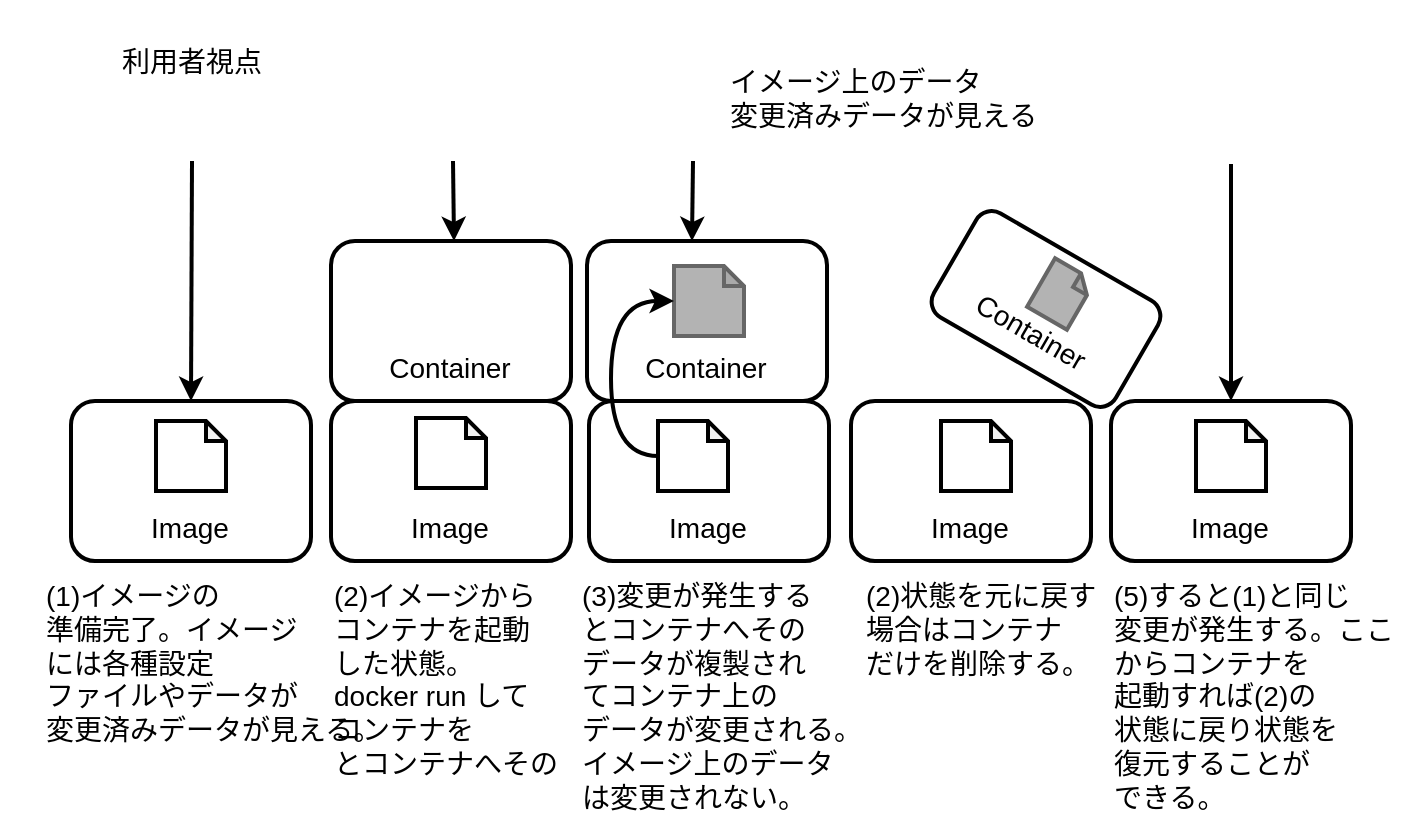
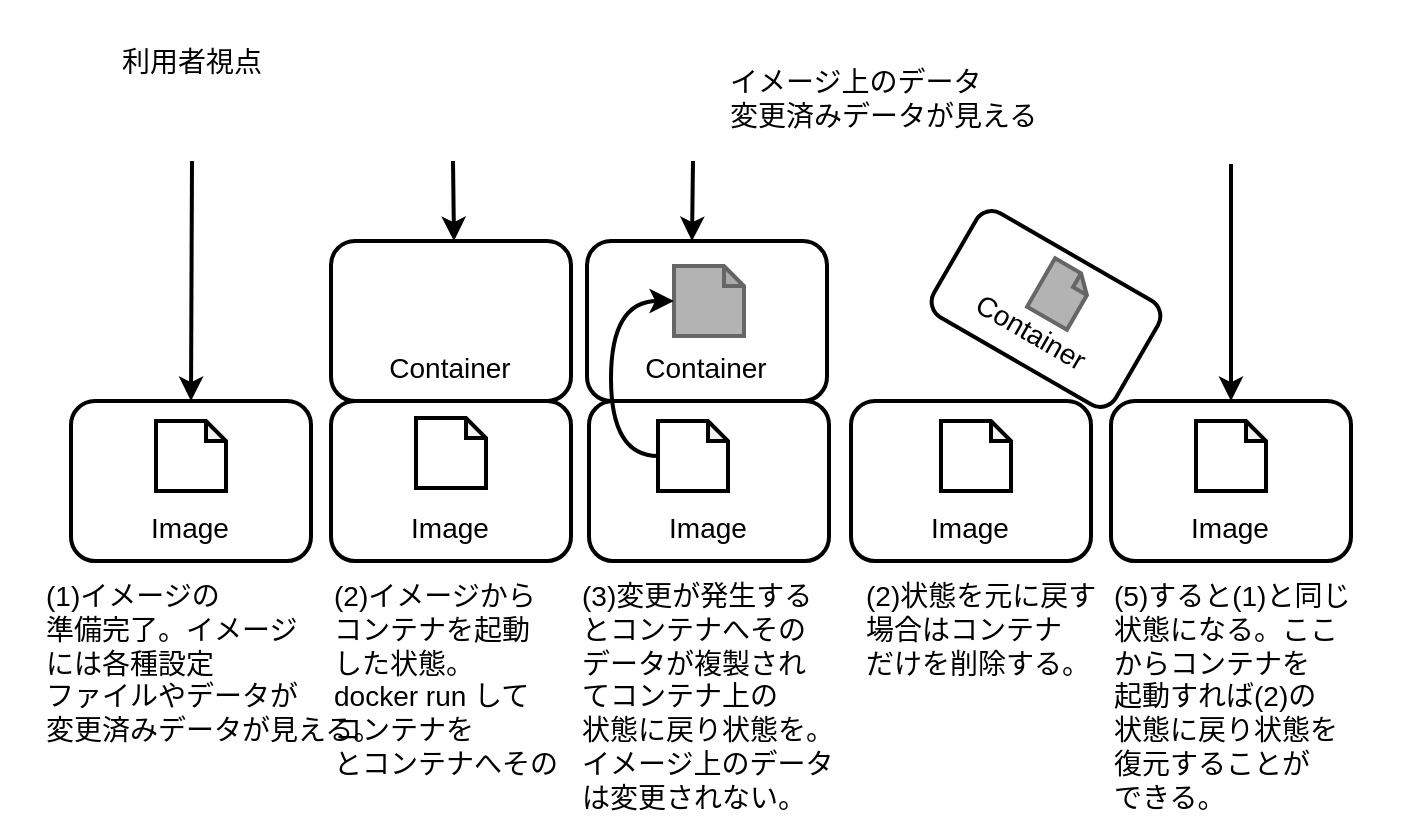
(703, 682) -> (691, 682)
(1235, 682) -> (1227, 682)
